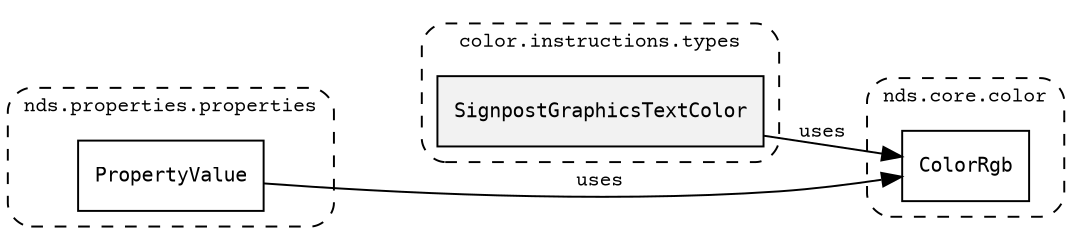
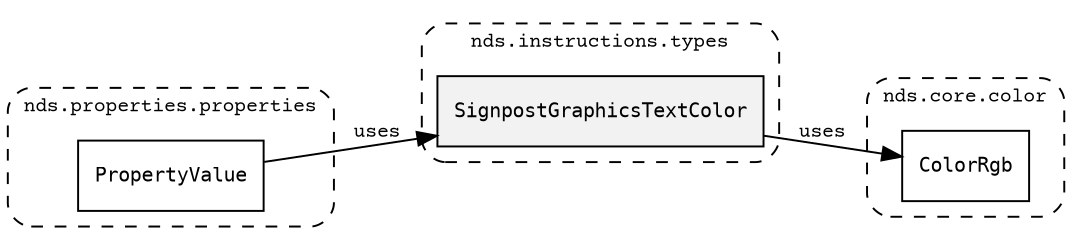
(600, 42) -> (600, 42)
(573, 197) -> (349, 149)
